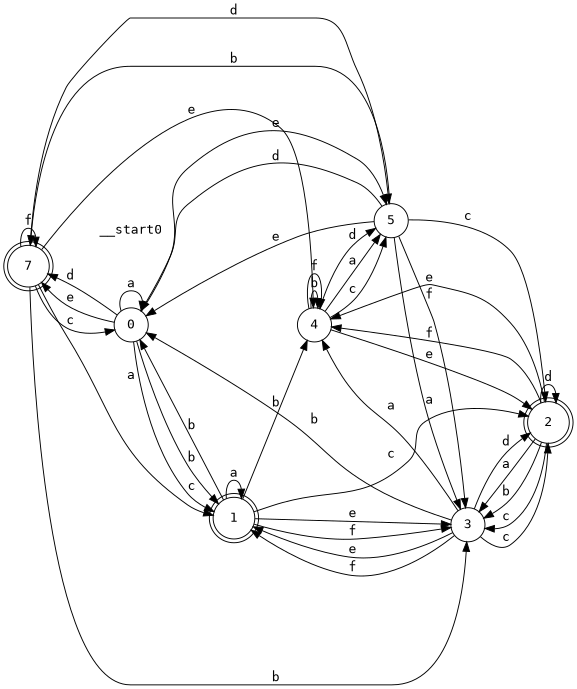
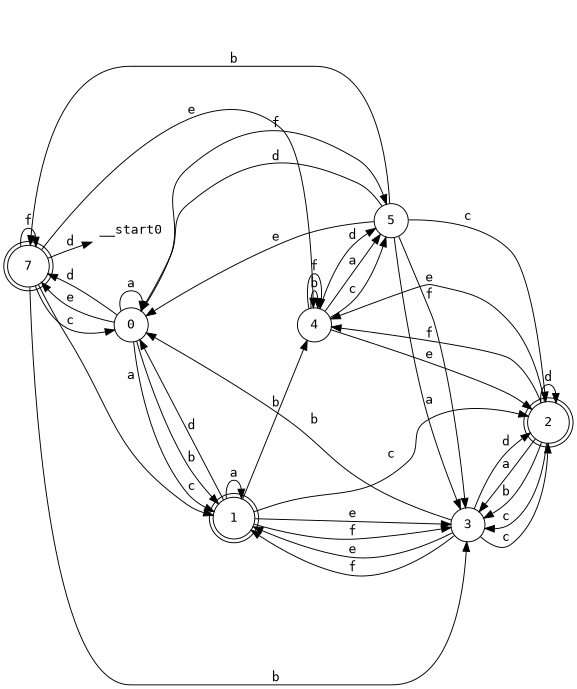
(194, 18) -> (65, 251)
(276, 124) -> (276, 124)
(192, 426) -> (192, 426)
(394, 428) -> none
